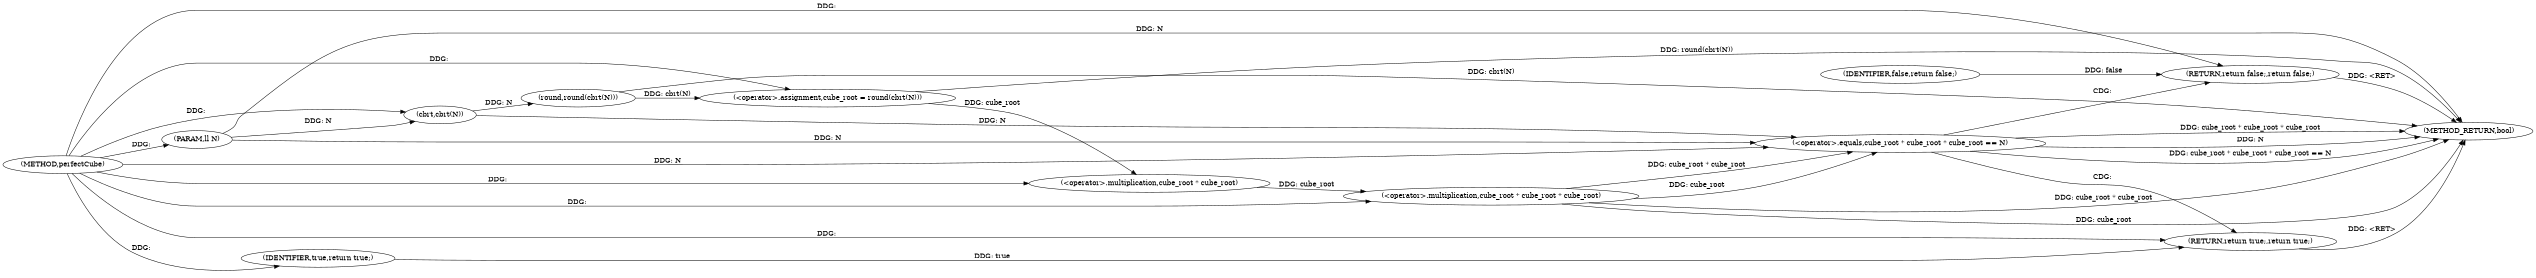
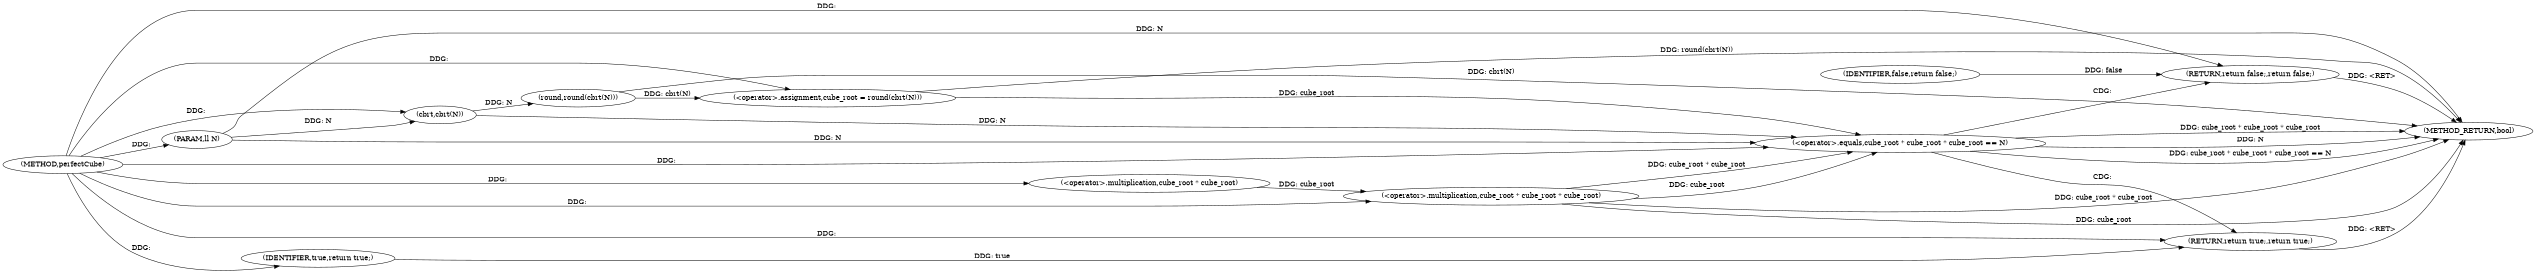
(1036, 121) -> (1406, 97)
(667, 161) -> (667, 161)
